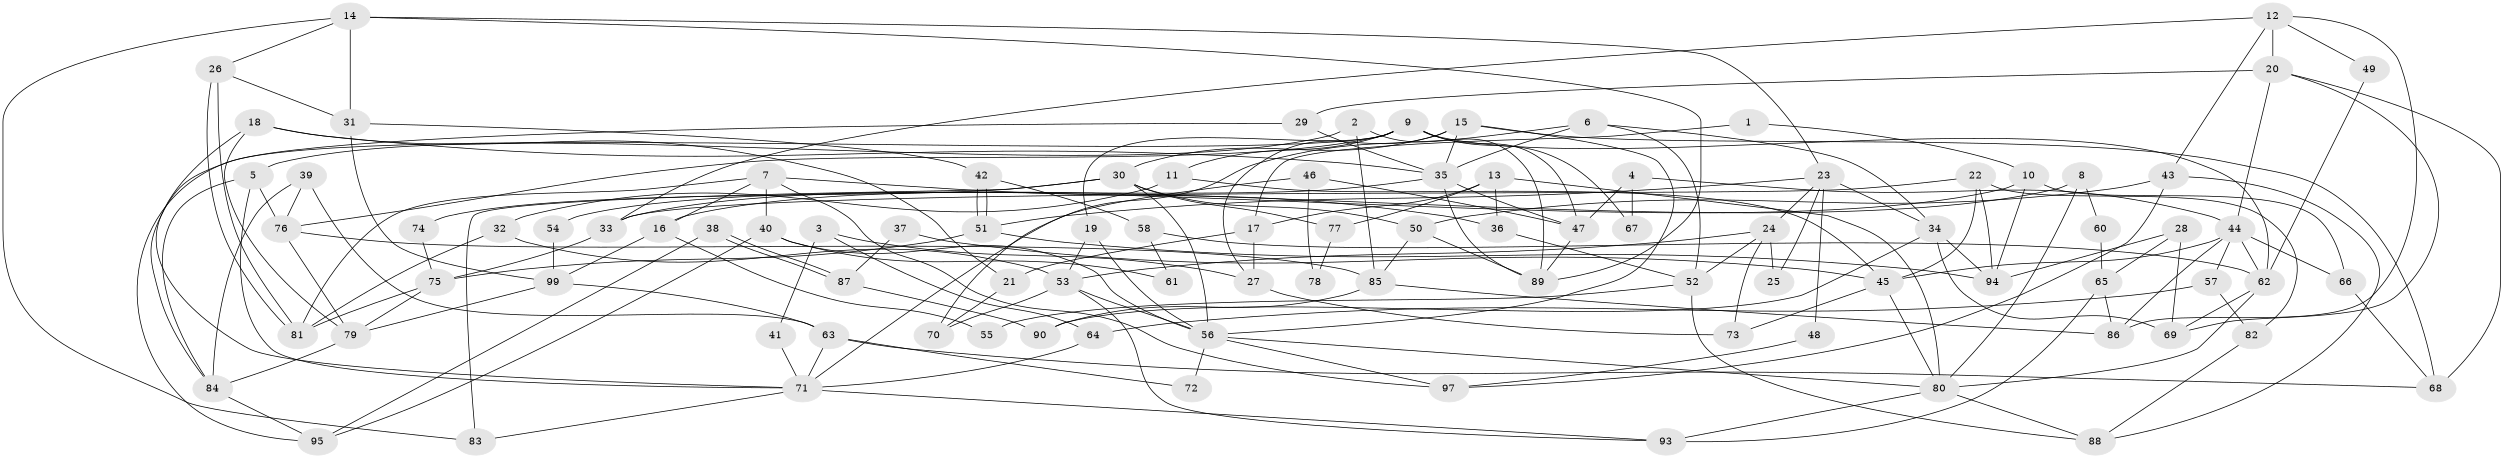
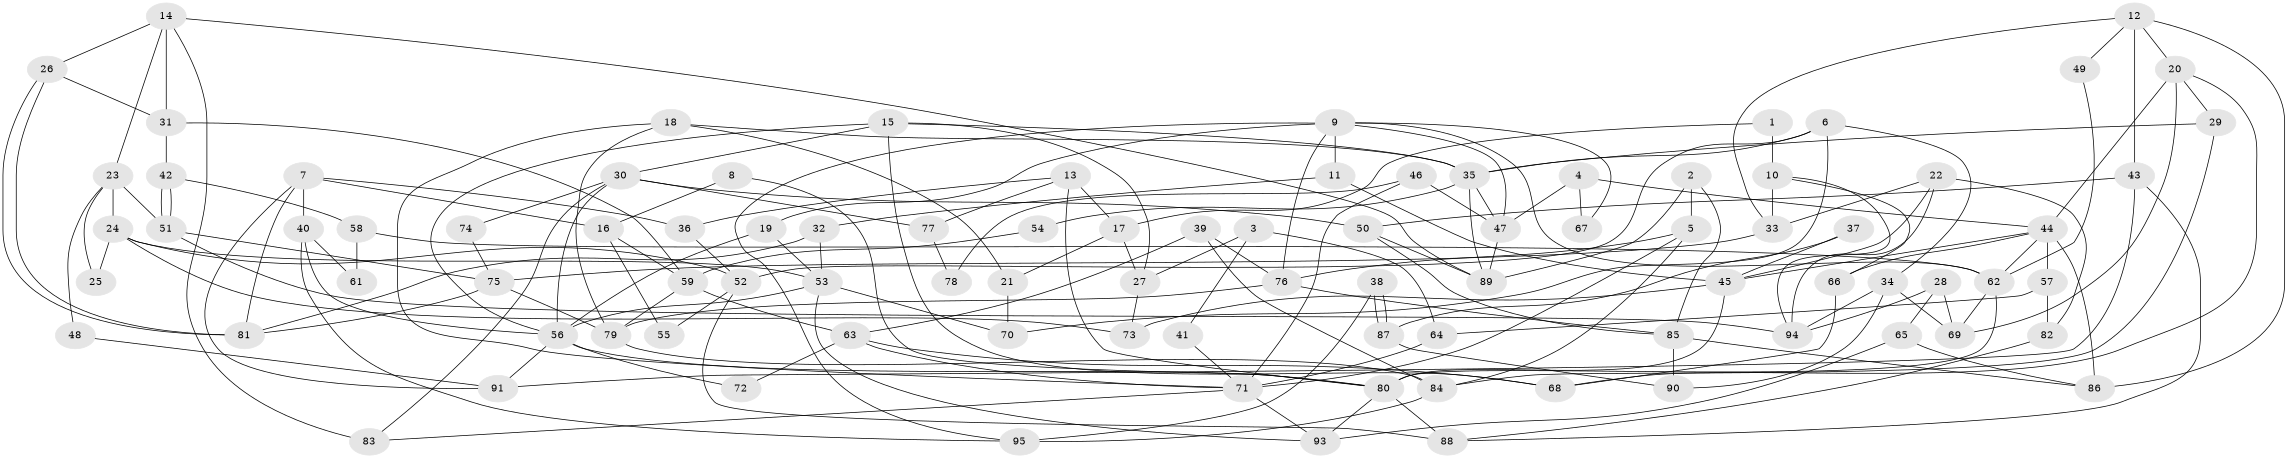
(1870, 198) -> none
(2101, 229) -> none
(553, 282) -> (688, 282)
(1449, 389) -> (498, 389)
